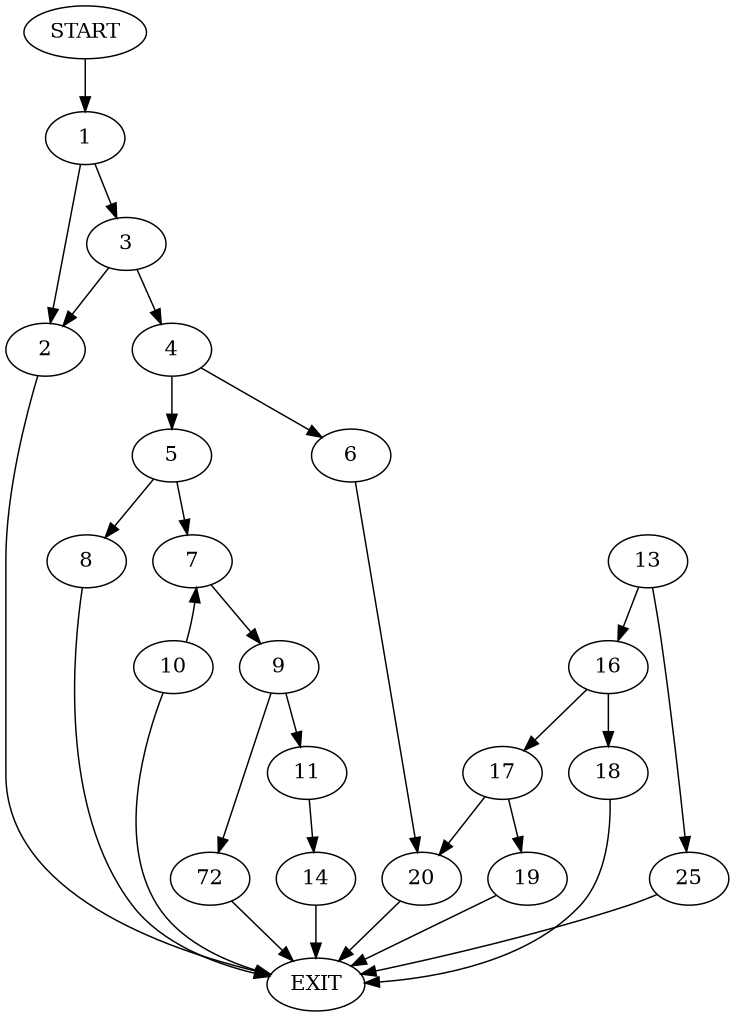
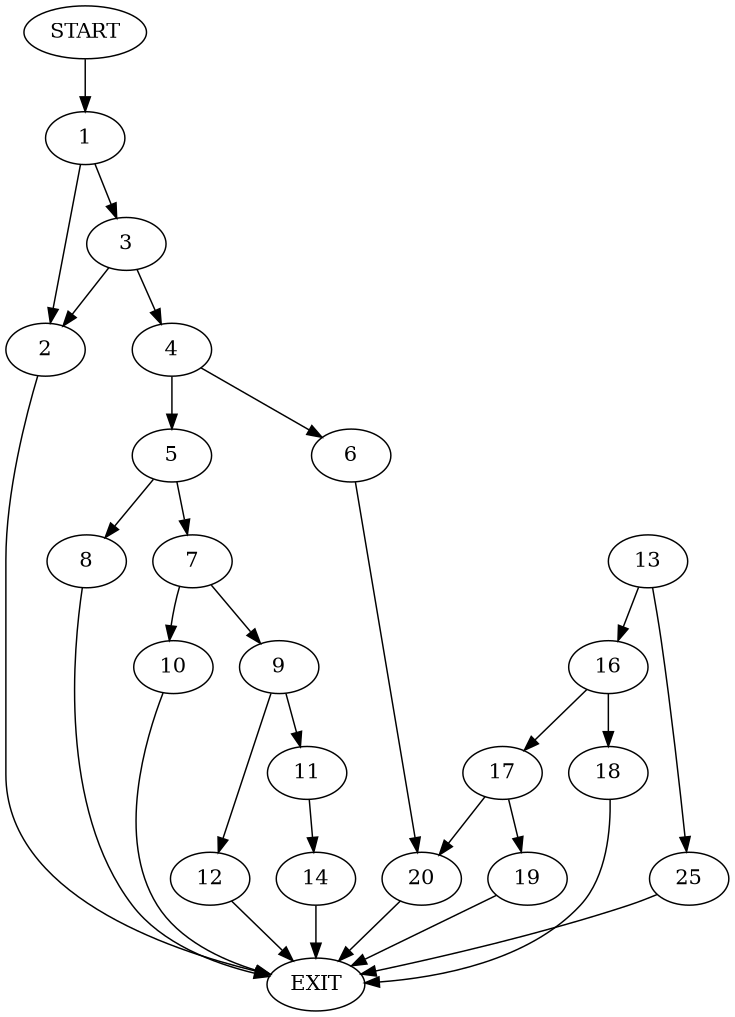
(191, 622) -> (175, 606)
(210, 879) -> (210, 879)
